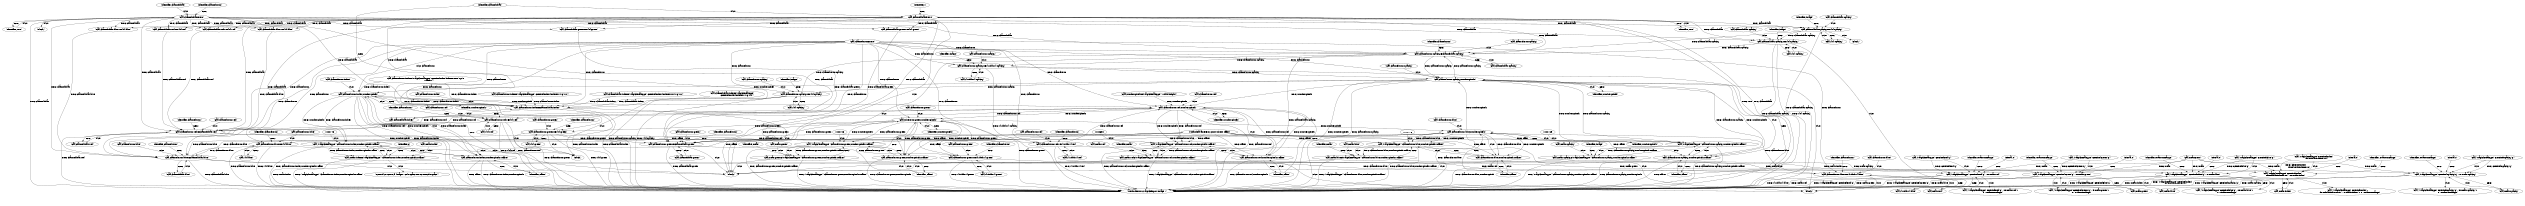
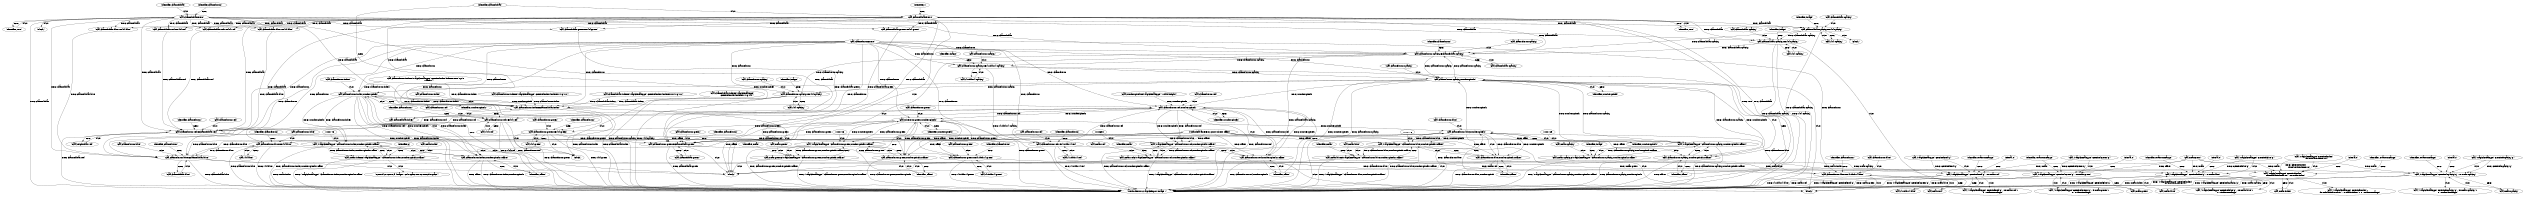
(426, 66) -> (426, 66)
(82, 144) -> (82, 144)
(2165, 166) -> (2165, 166)
